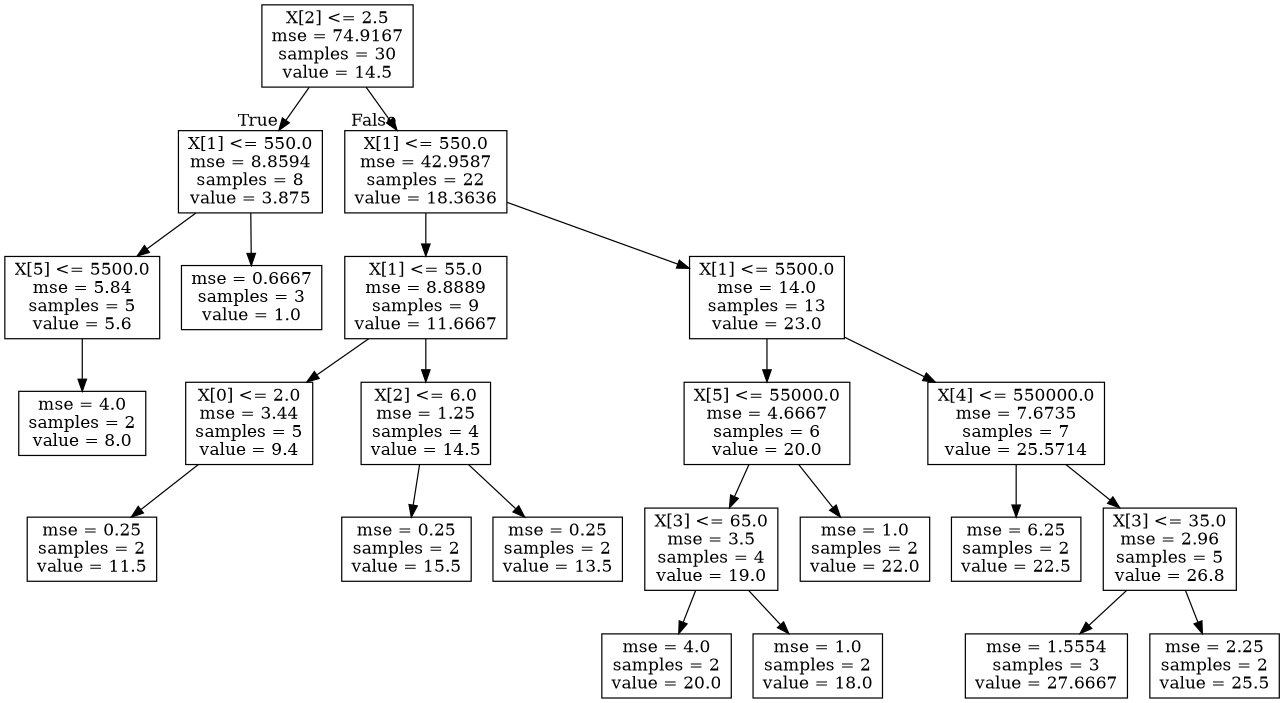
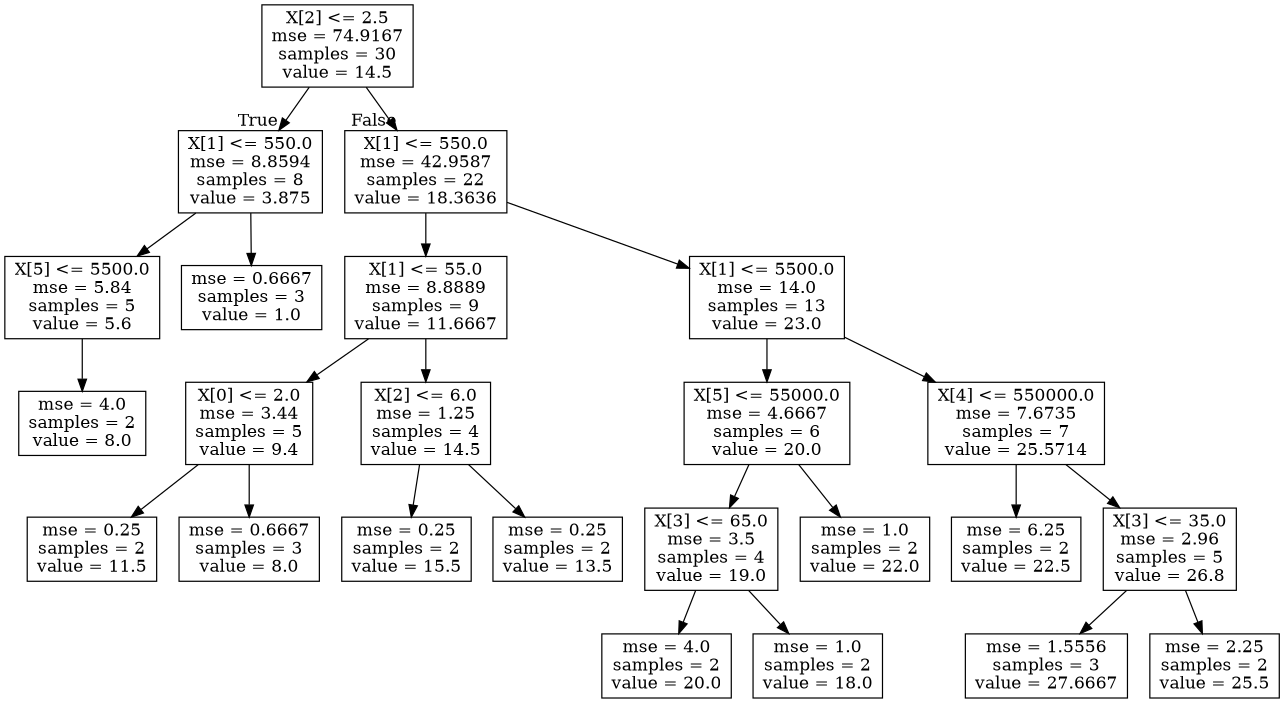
none -> (249, 549)
(1046, 666) -> (1046, 666)
